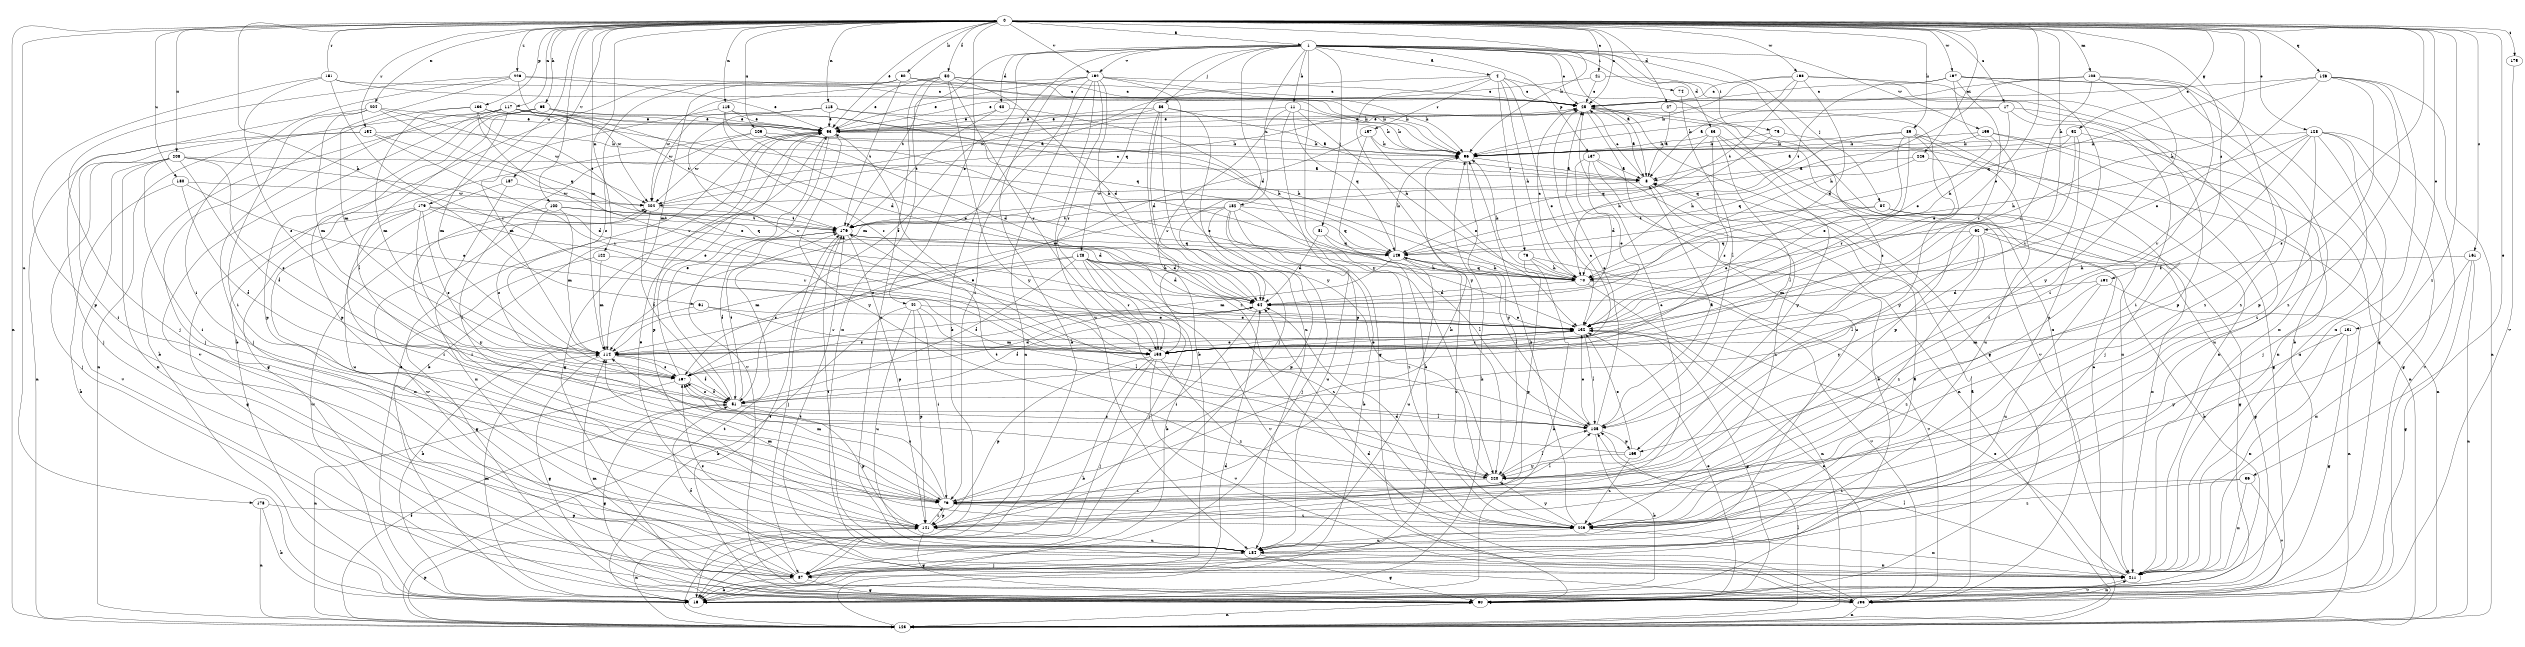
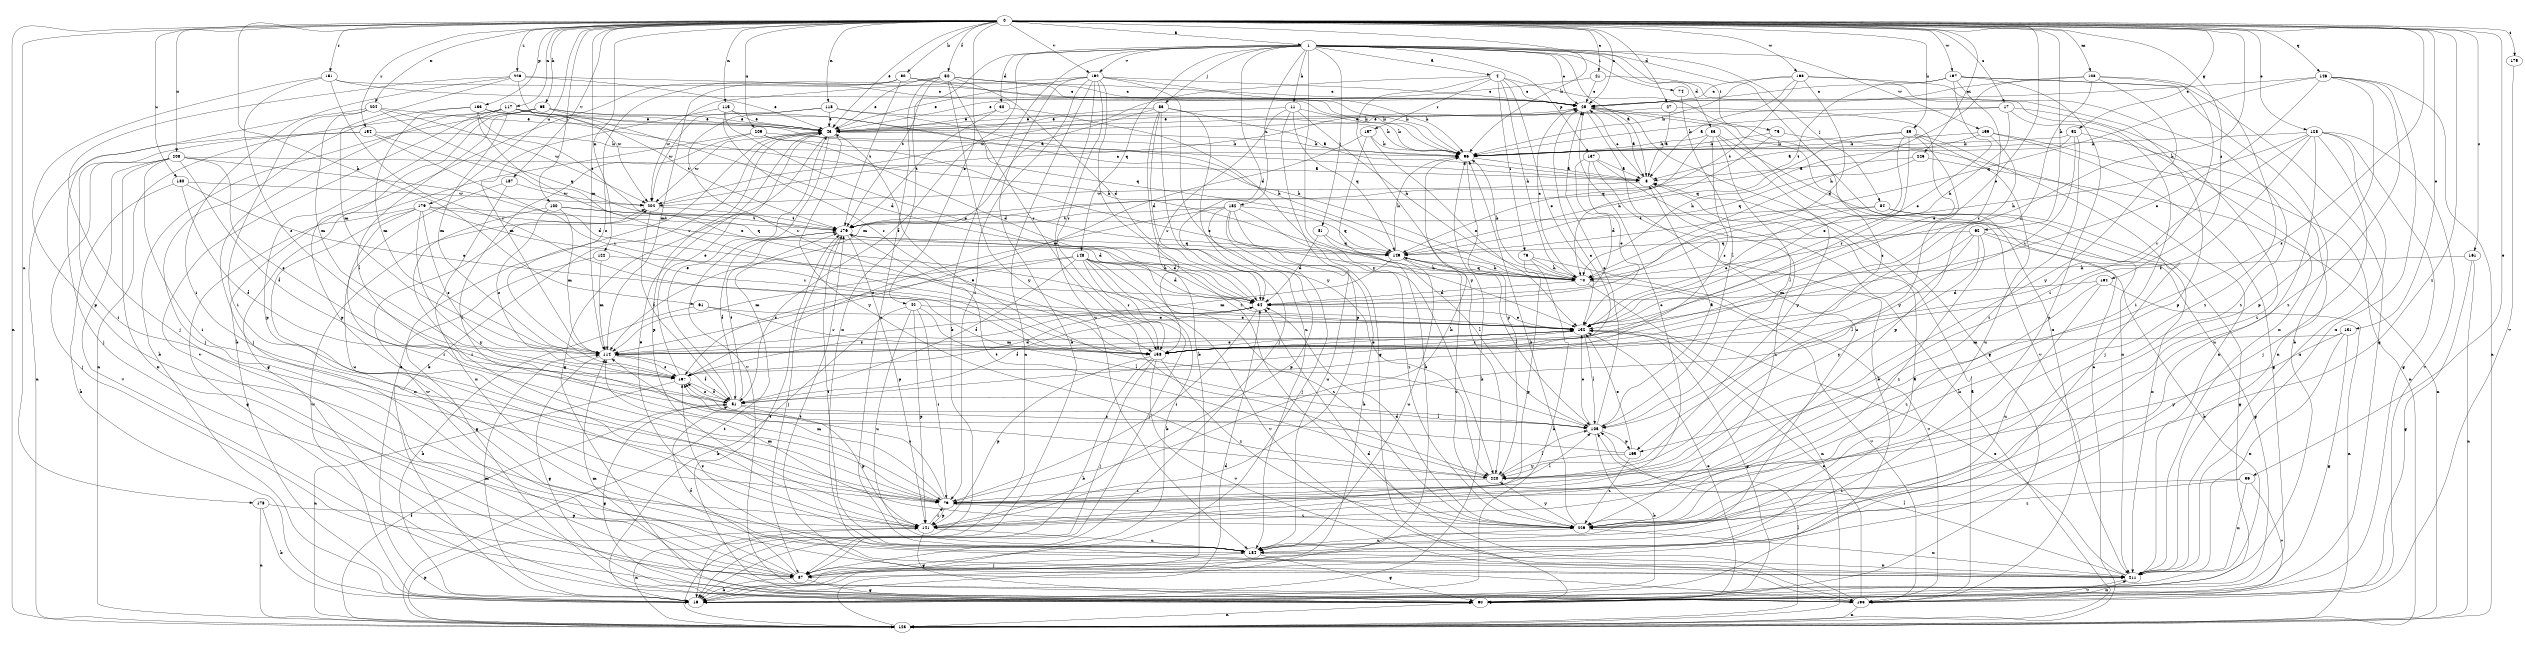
(644, 23) -> (650, 22)
(829, 132) -> (829, 132)
(1960, 392) -> (1960, 392)
(2295, 429) -> none
